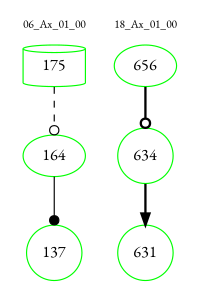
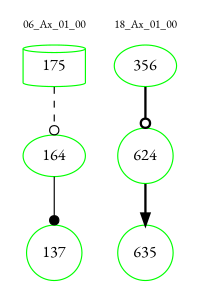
(145, 66) -> (145, 66)
(145, 156) -> (145, 156)
(145, 253) -> (145, 253)
